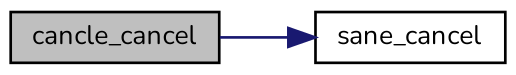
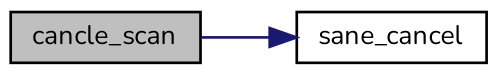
(115, 37) -> (106, 37)
